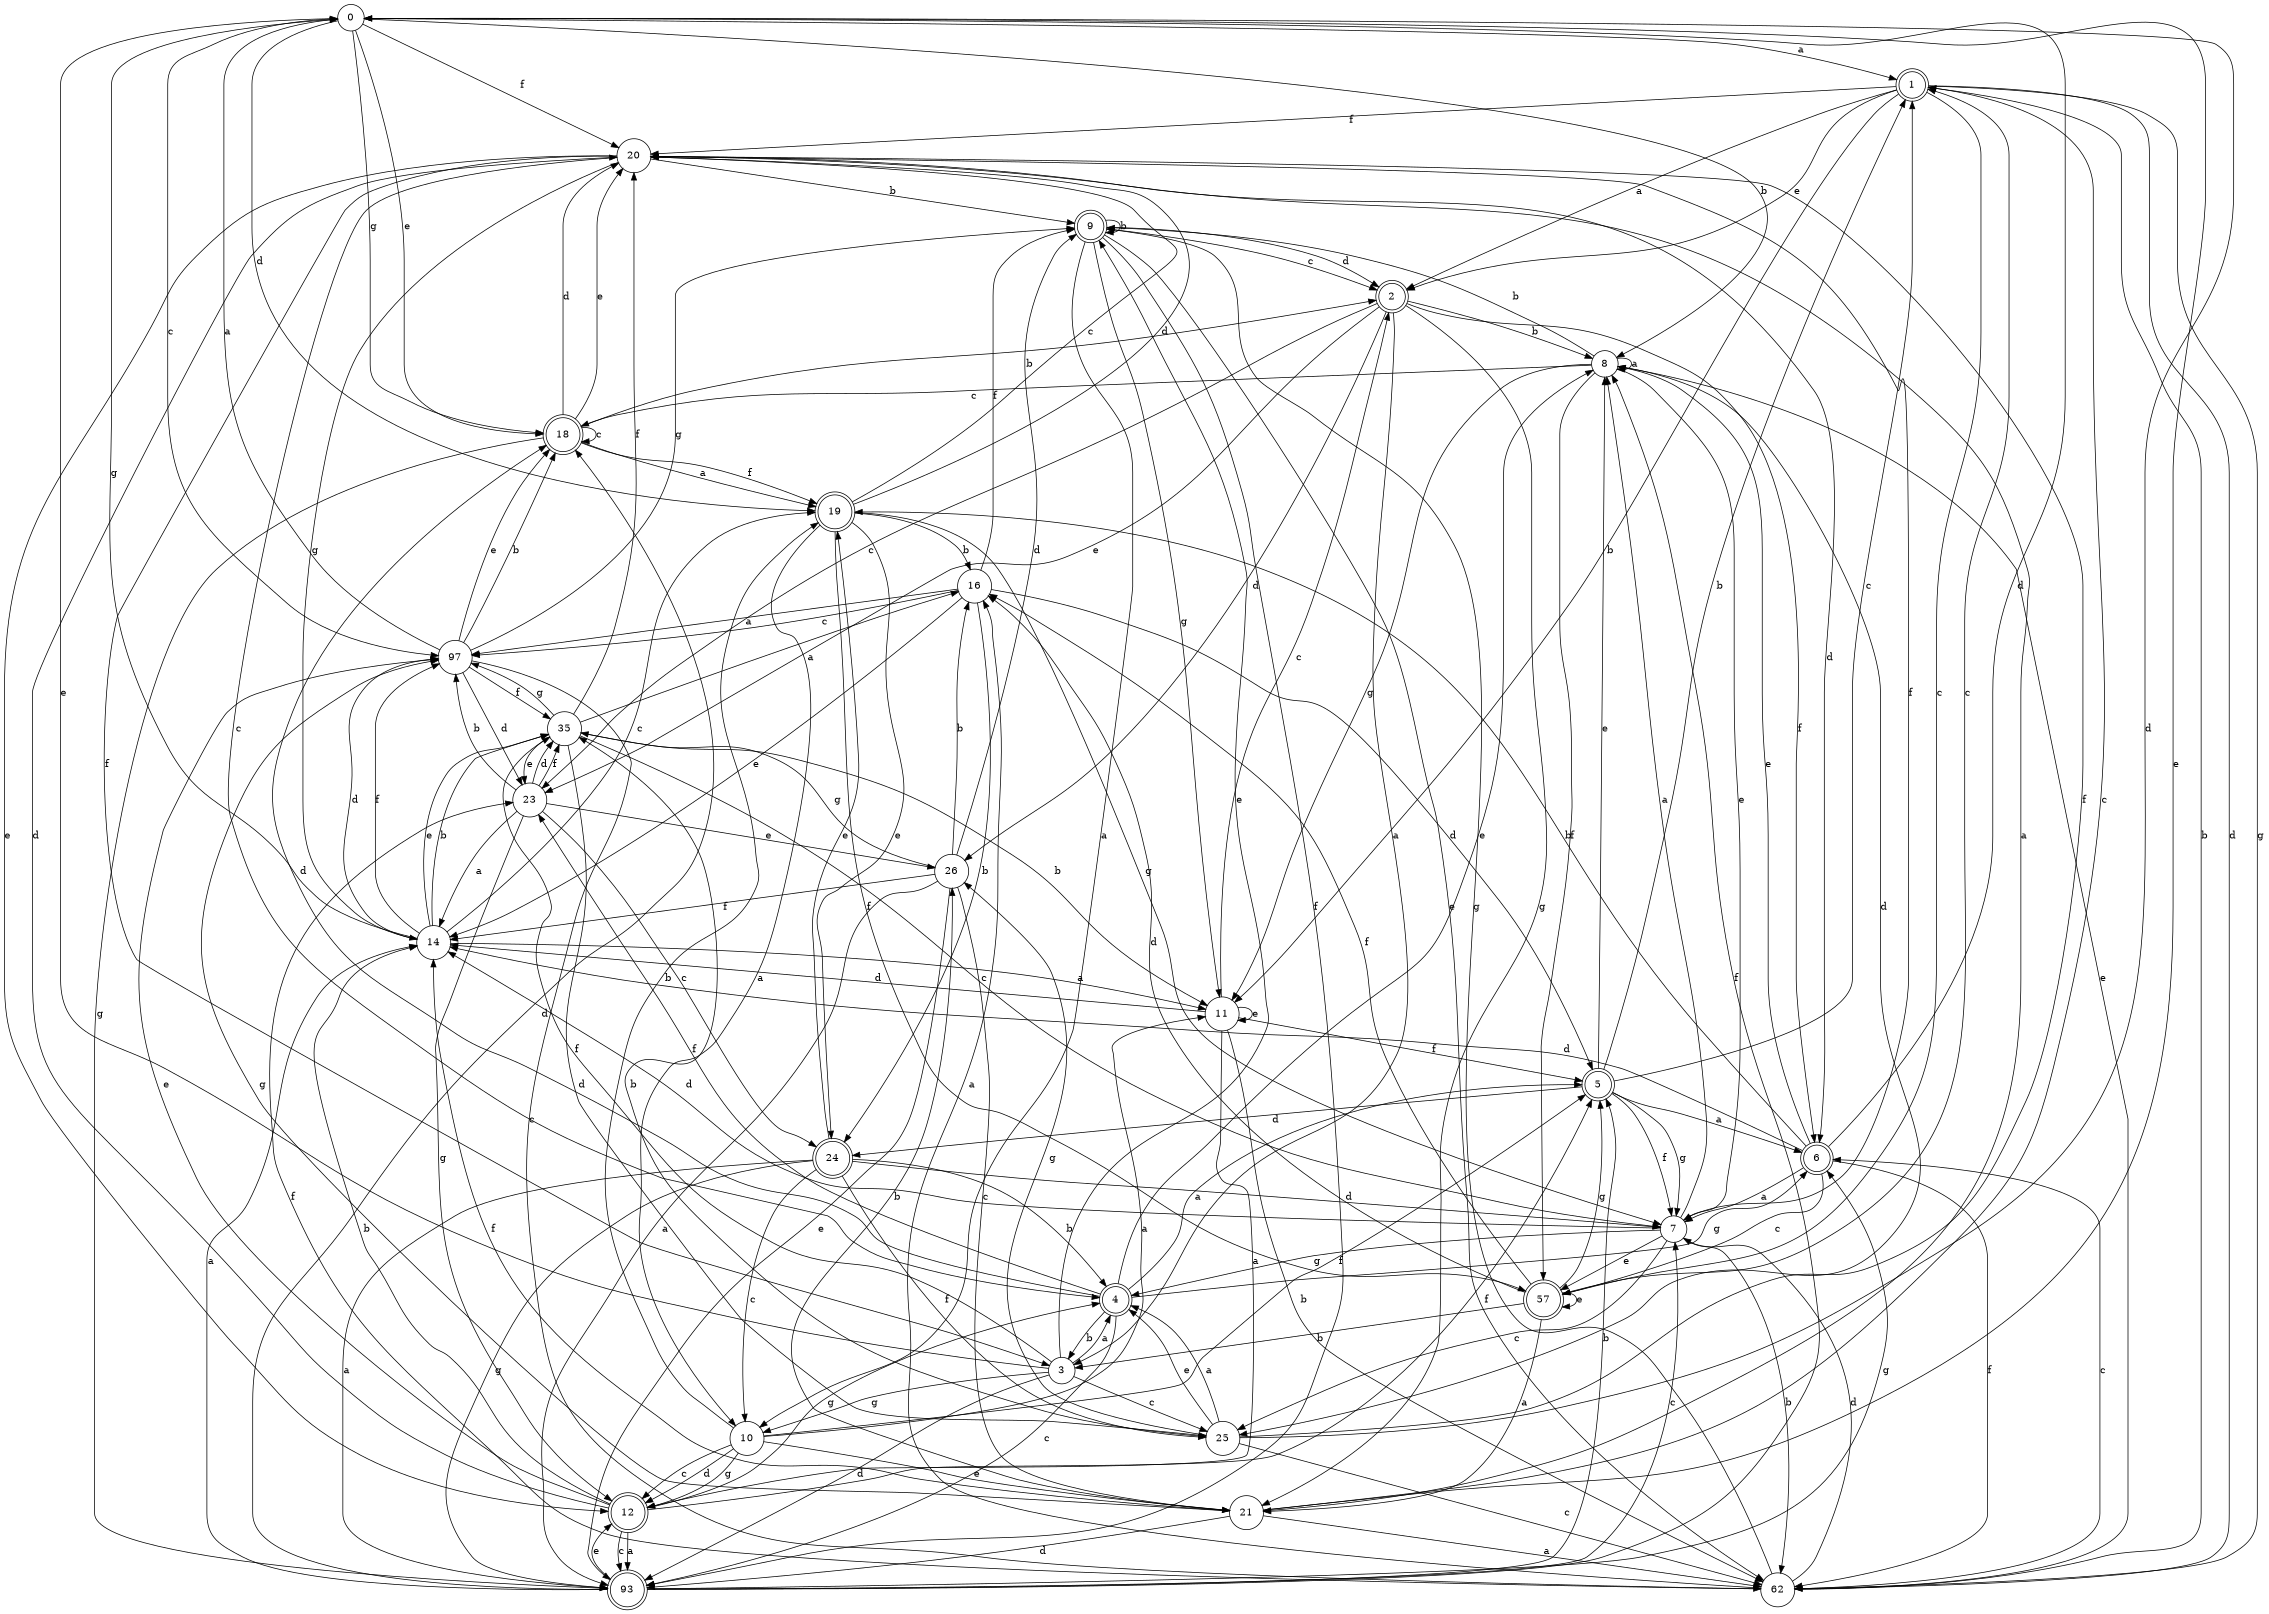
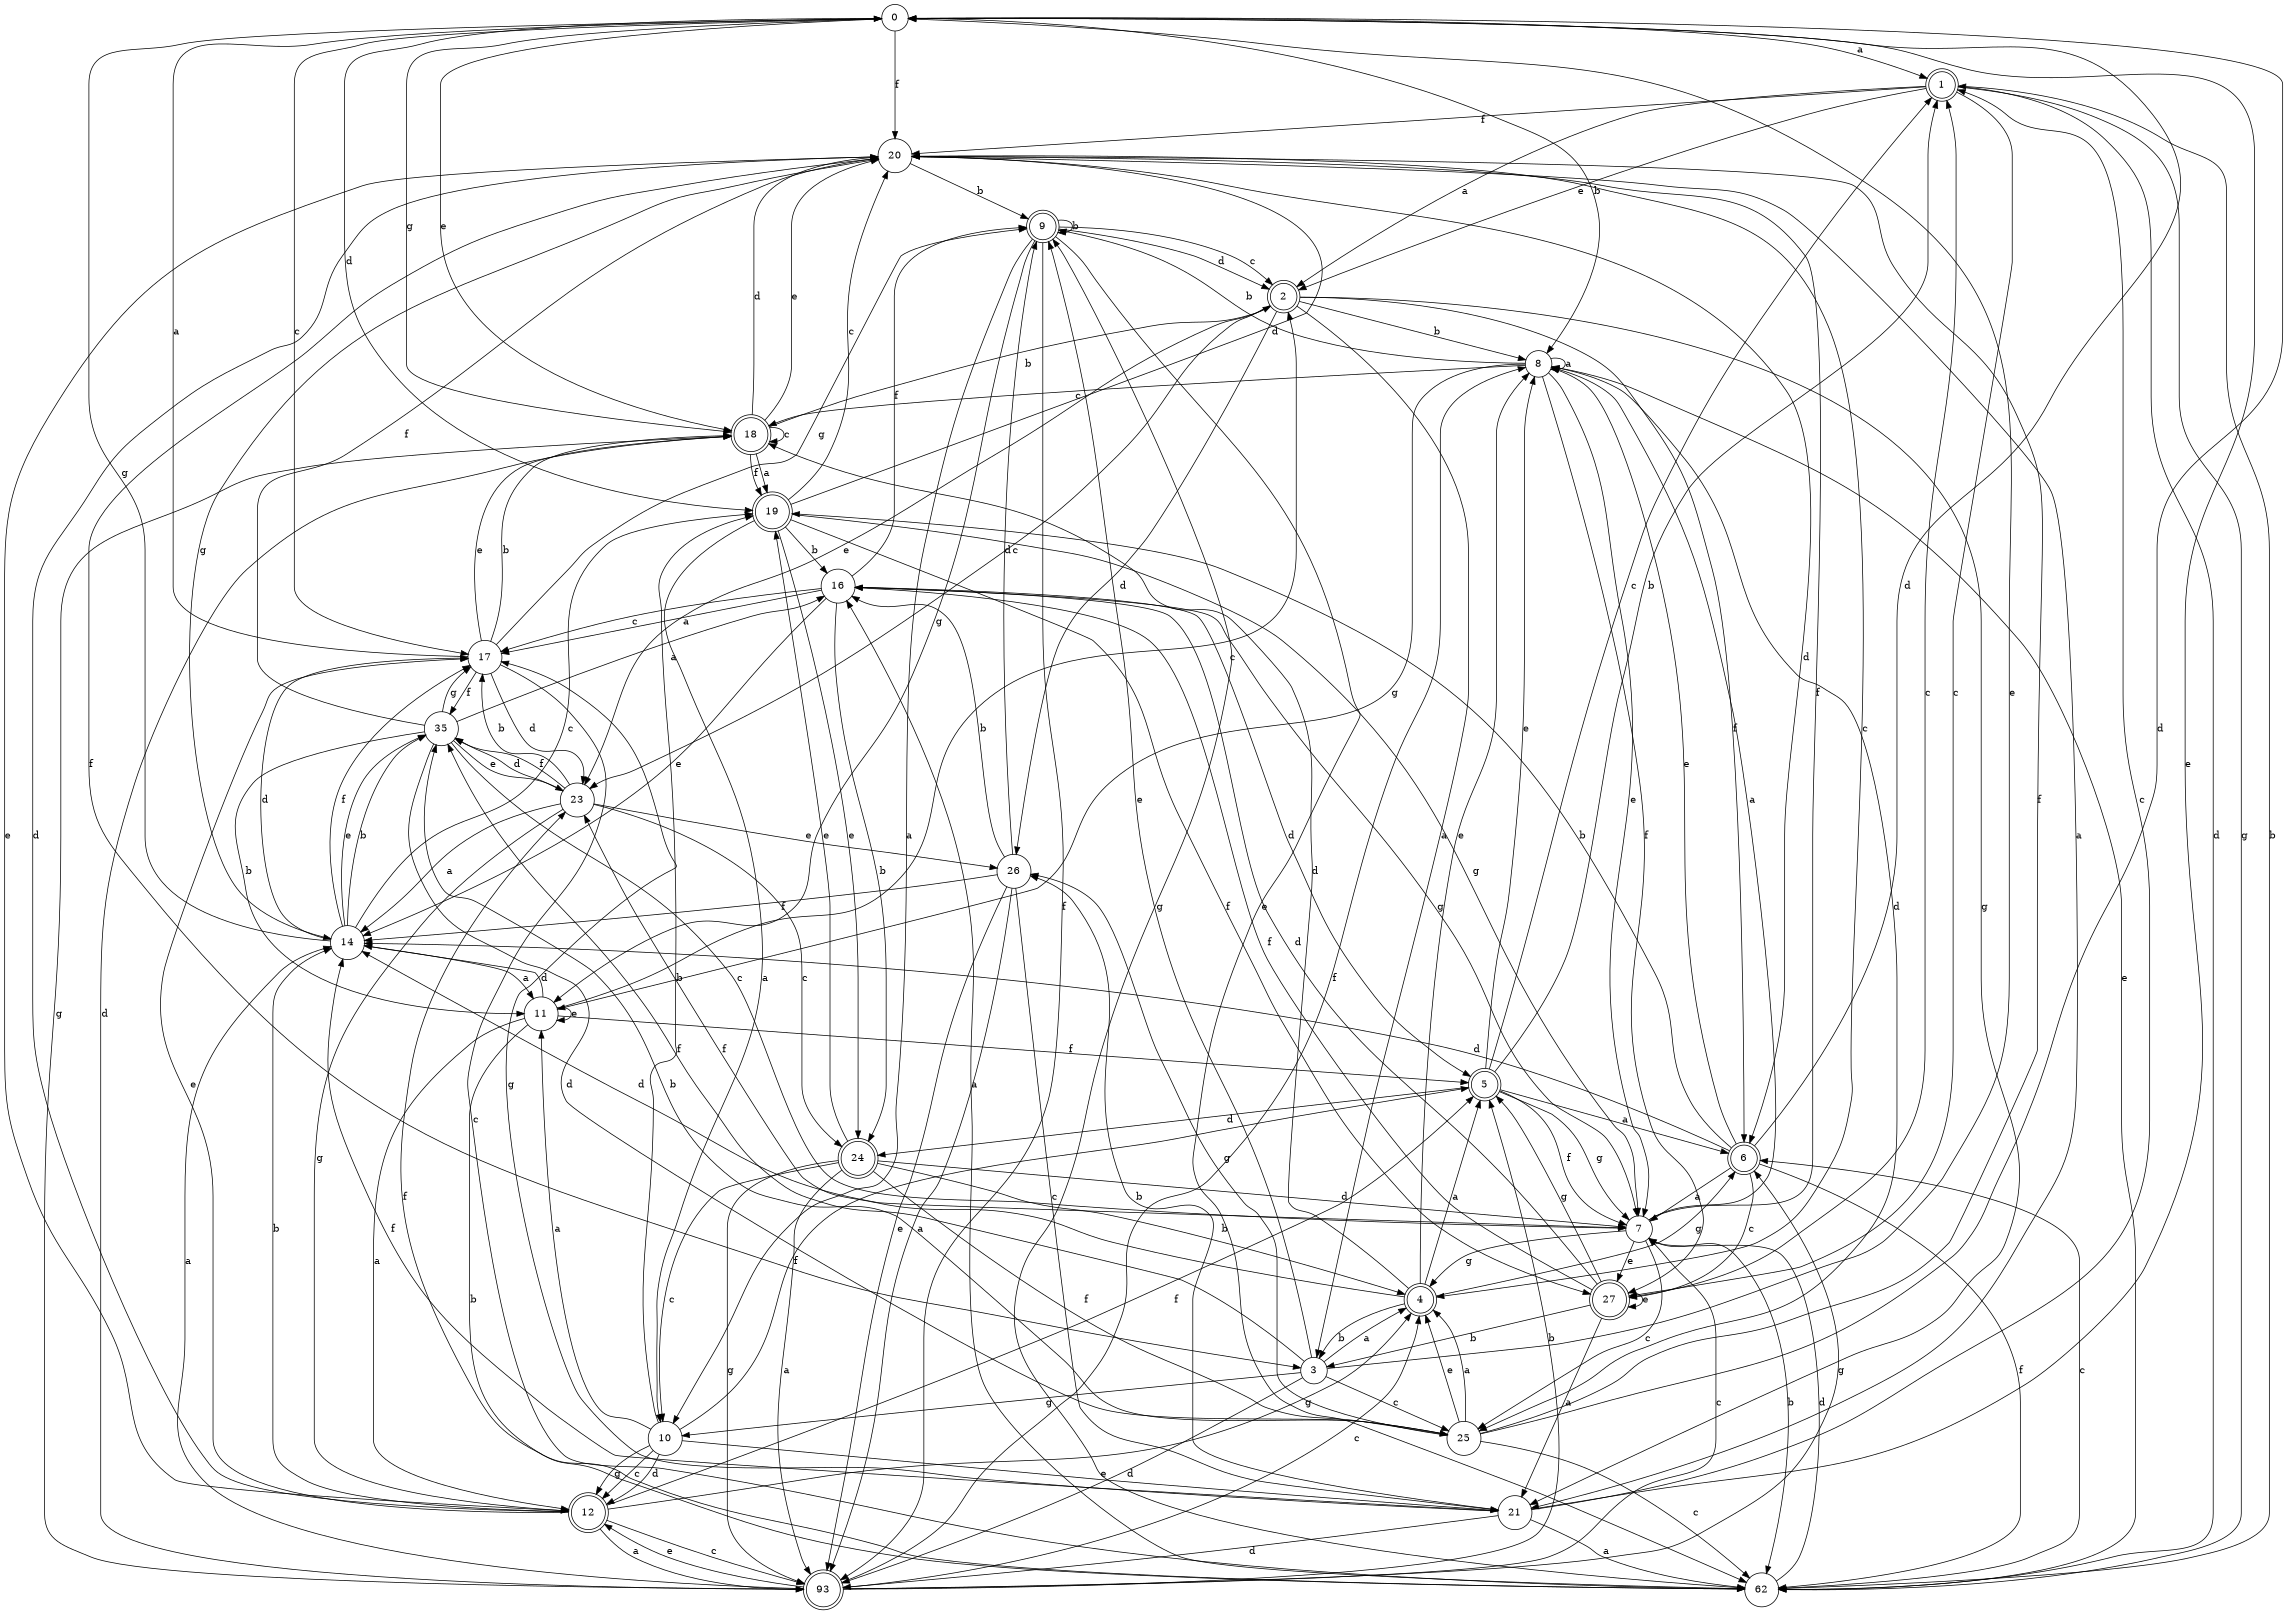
(1596, 564) -> none
(455, 657) -> (485, 657)
(779, 761) -> none
none -> (1324, 769)
(1544, 1300) -> (1610, 1300)
(920, 1500) -> (1167, 1518)
